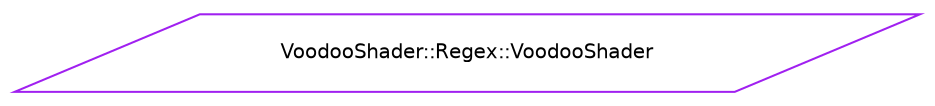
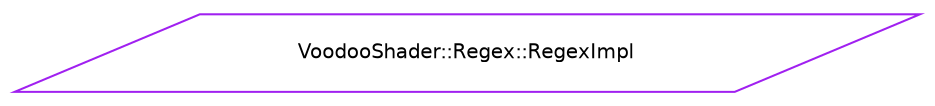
(467, 53) -> (467, 53)
